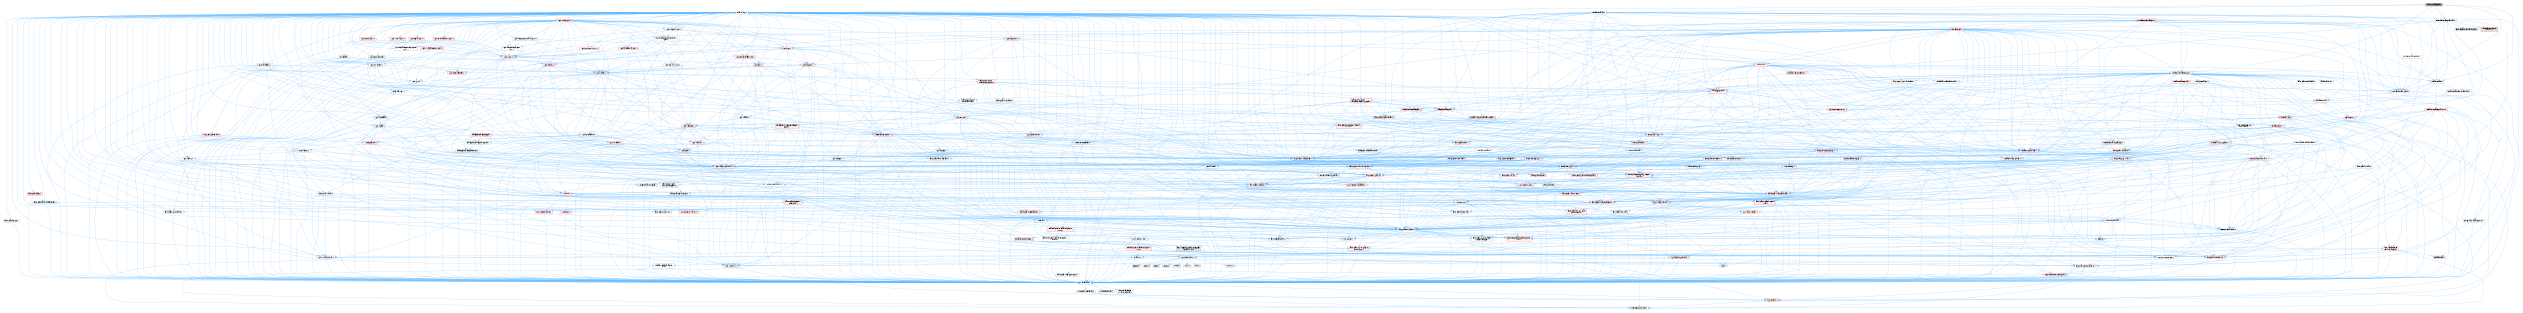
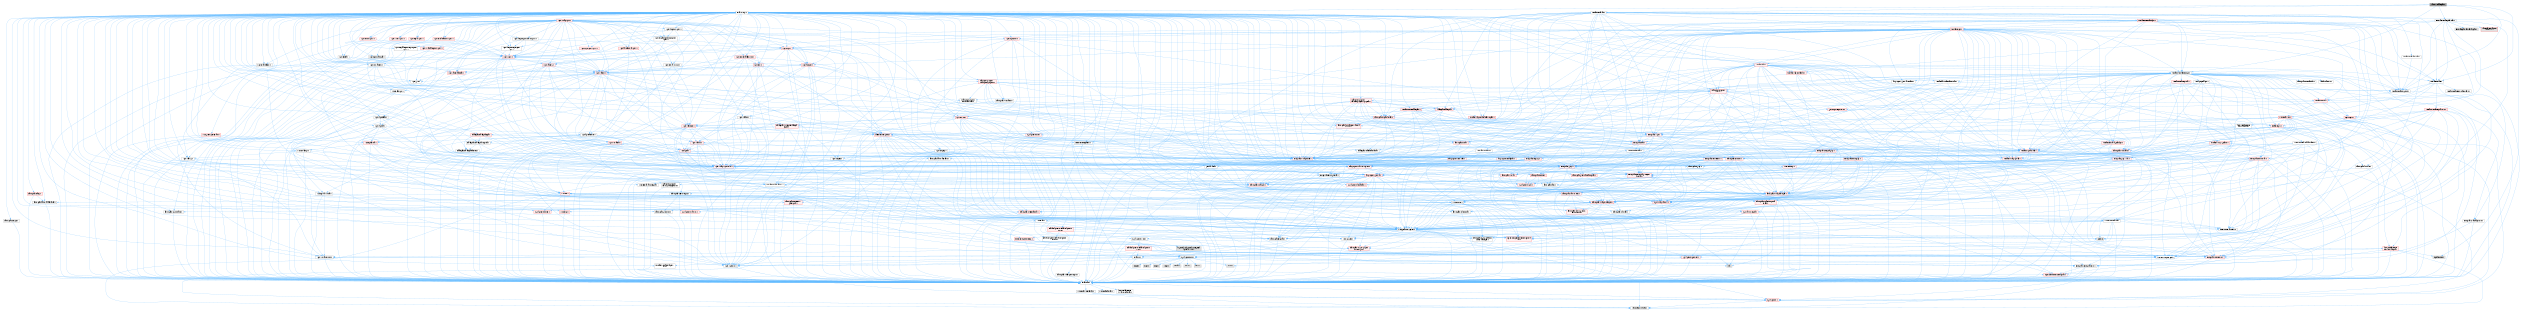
(1189, 249) -> (1189, 249)
